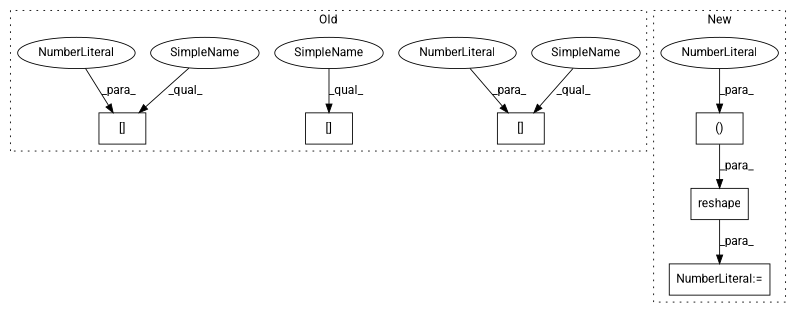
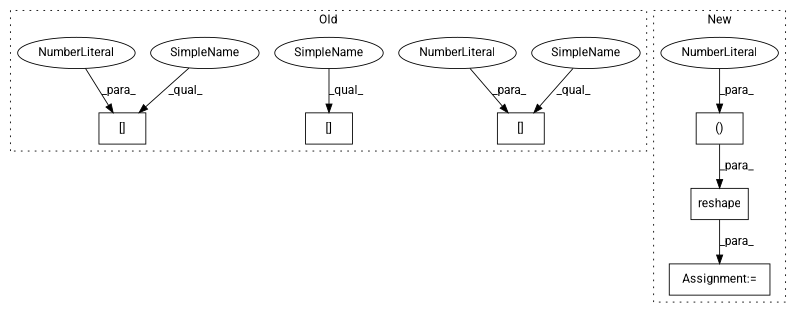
(720, 280) -> (720, 280)
